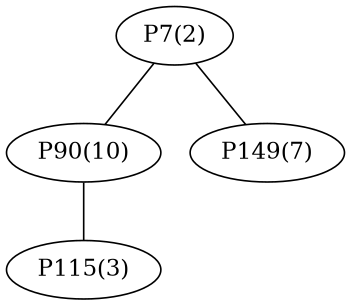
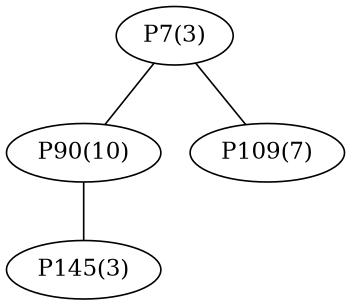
(175, 36) -> (175, 36)
(267, 153) -> (267, 153)
(84, 270) -> (84, 270)
